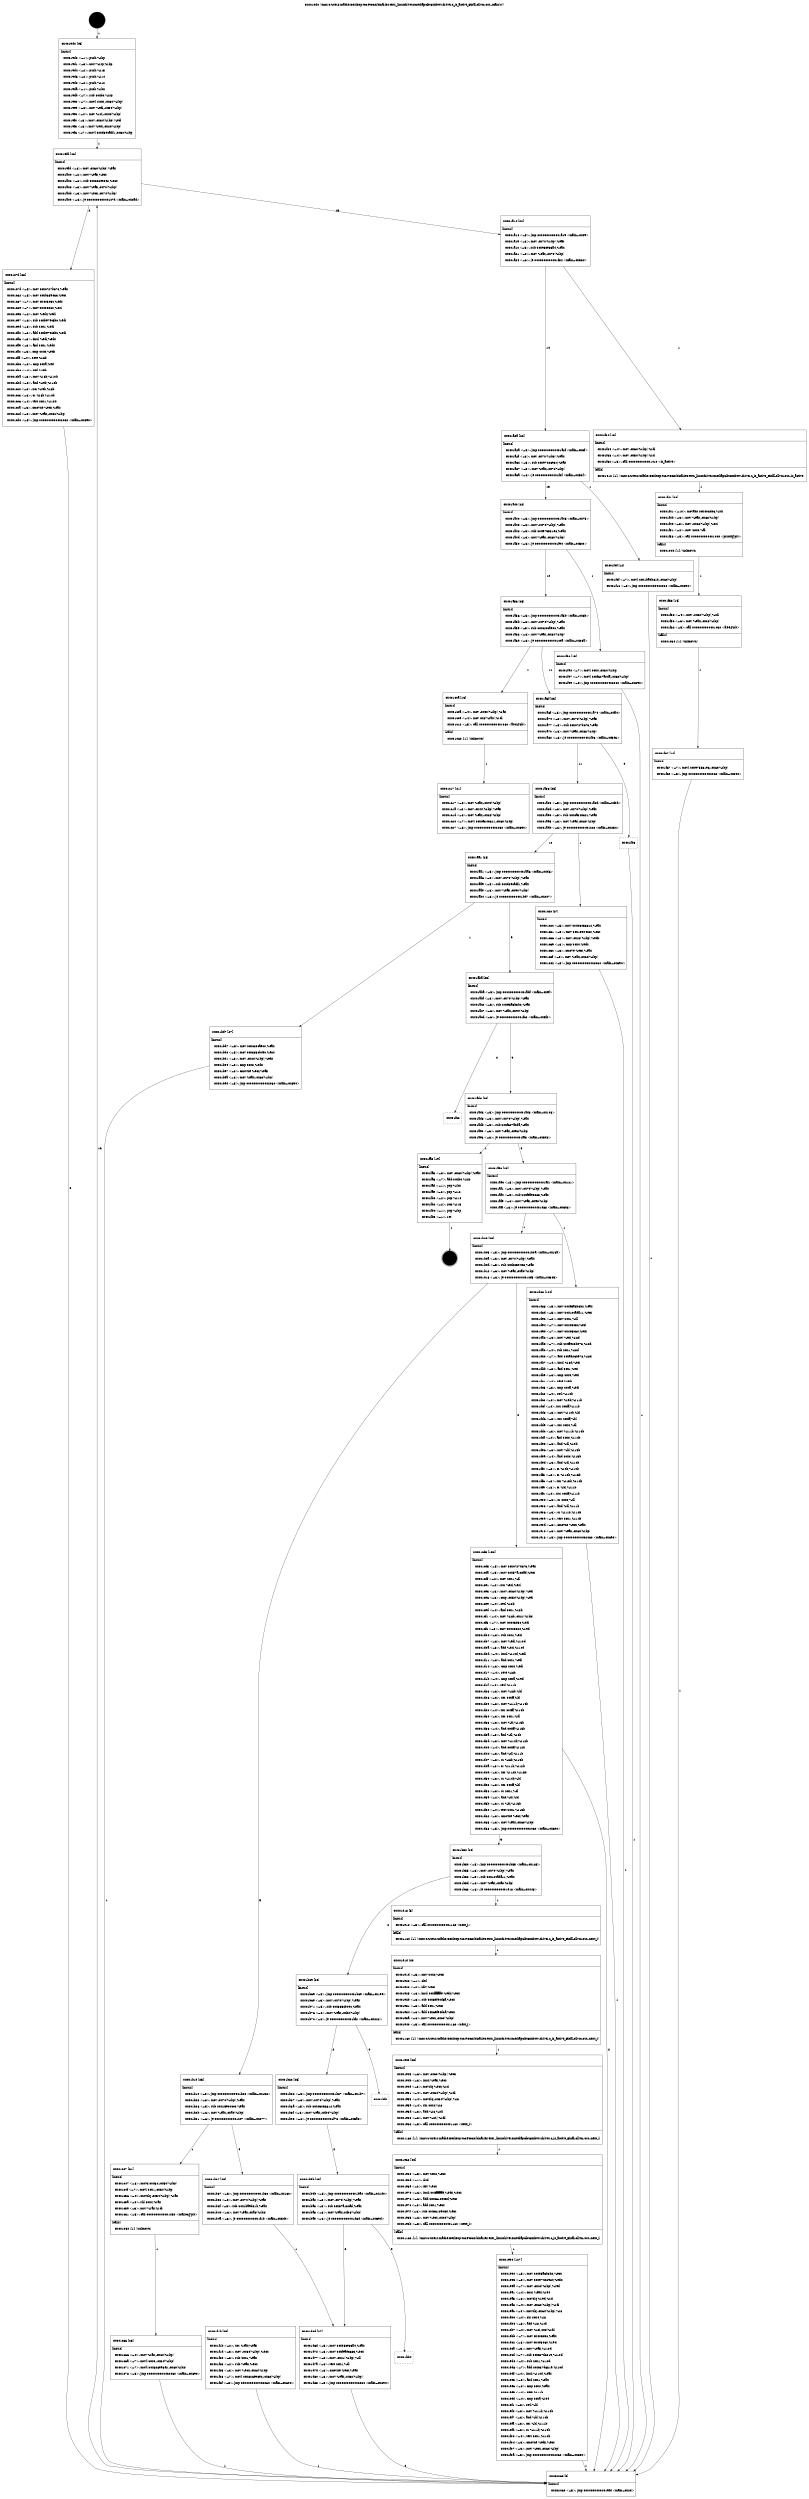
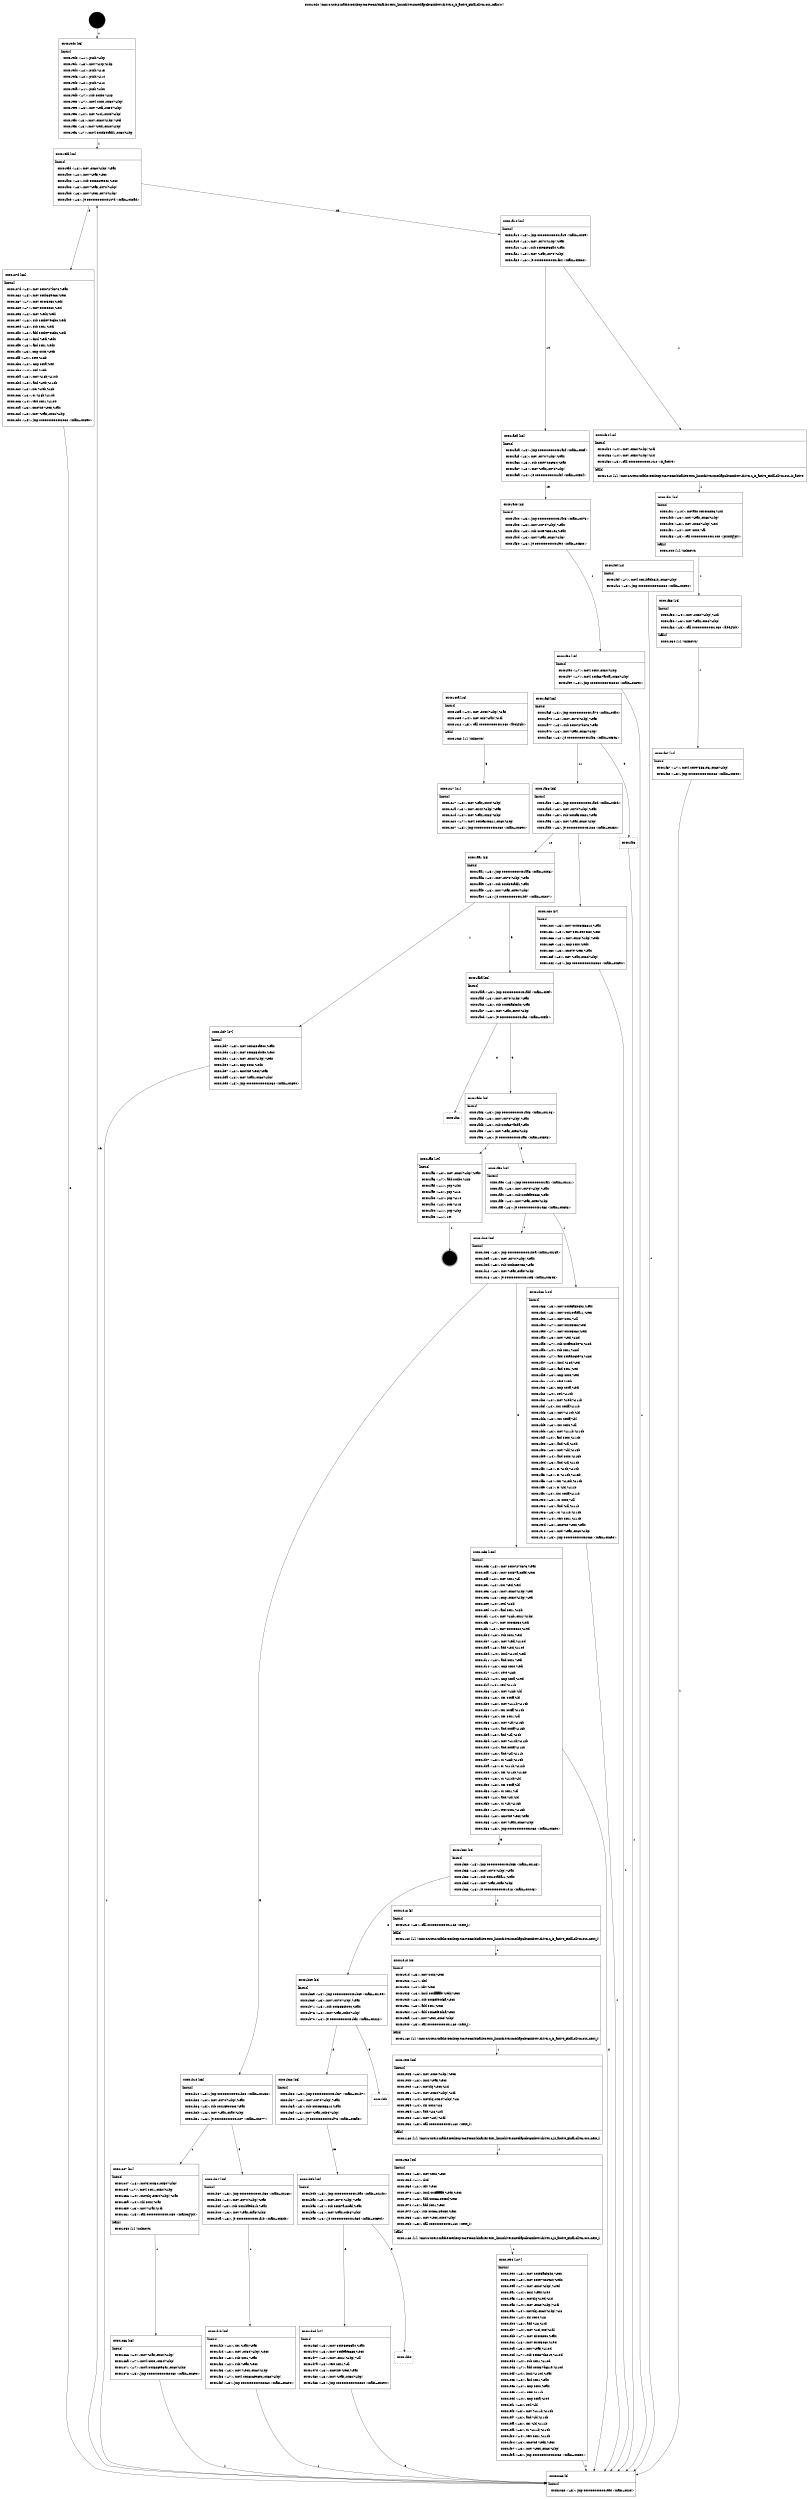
(613, 517) -> none
(546, 622) -> none
(486, 764) -> (486, 764)
(334, 2150) -> (334, 2150)
(308, 2272) -> (249, 2274)
